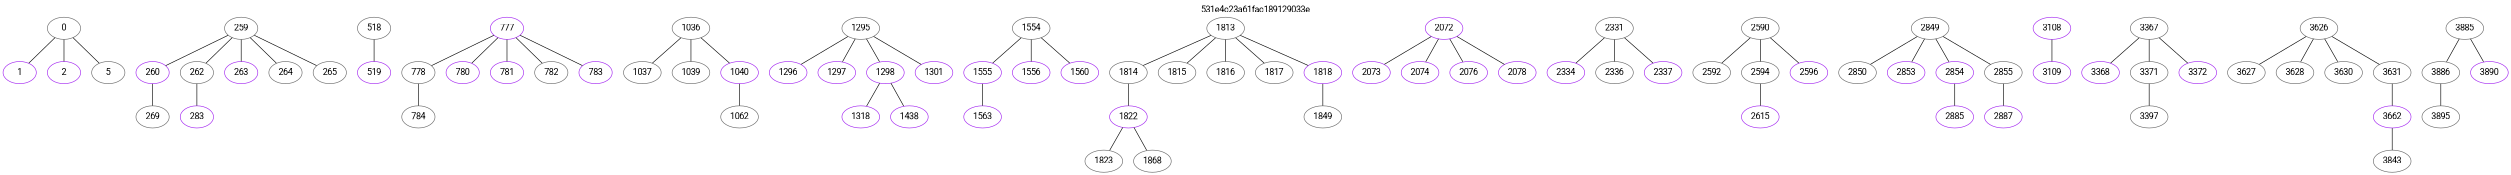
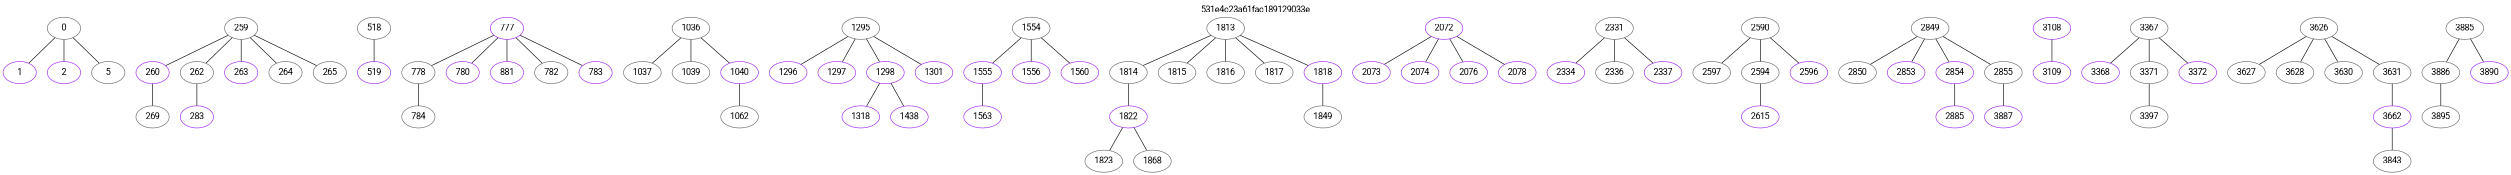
(507, 73) -> (507, 73)
(1712, 73) -> (1712, 73)
(2003, 117) -> (2003, 117)
